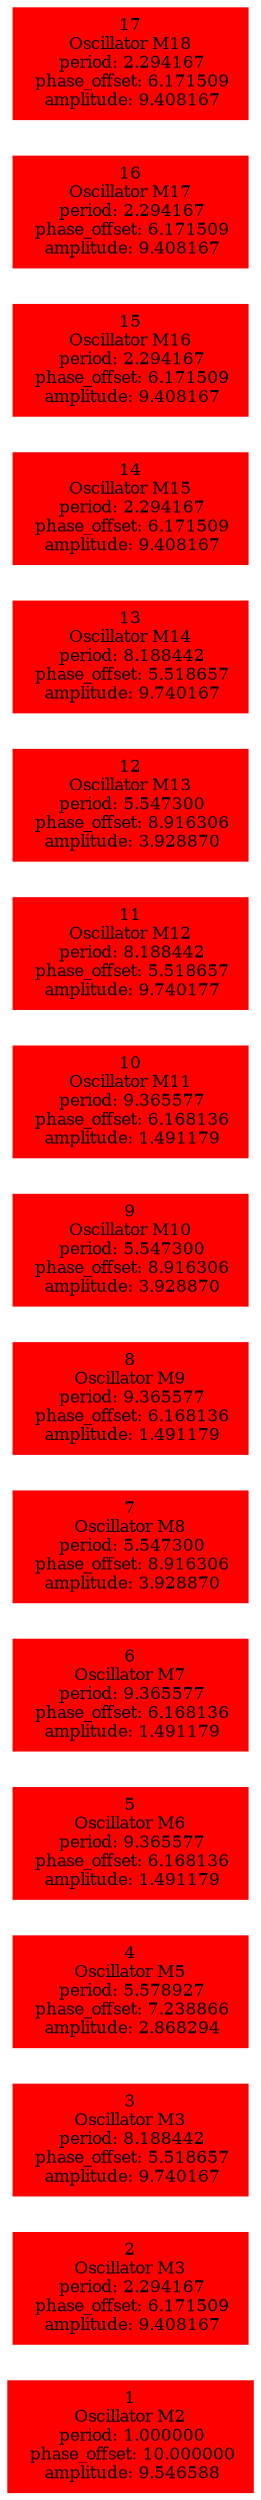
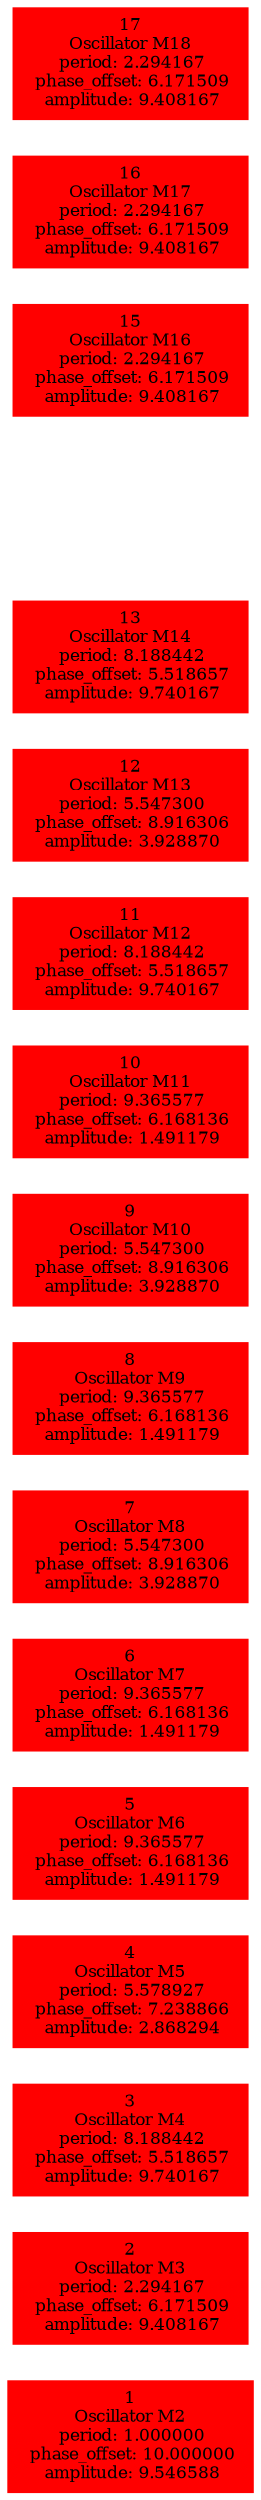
(131, 509) -> none
(131, 990) -> (131, 990)
(131, 2120) -> (131, 2120)
